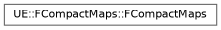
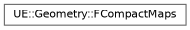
(111, 15) -> (95, 15)
